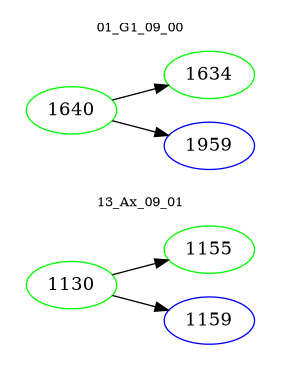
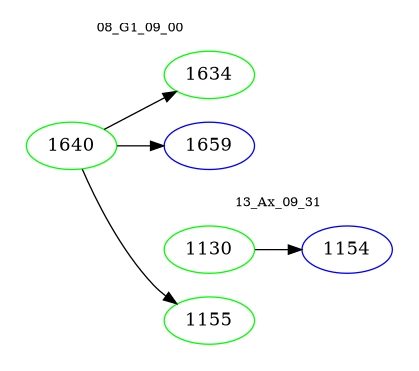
(140, 28) -> (140, 28)
(209, 146) -> (209, 146)
(140, 203) -> (278, 203)
(134, 269) -> (118, 237)
(209, 321) -> (347, 250)
